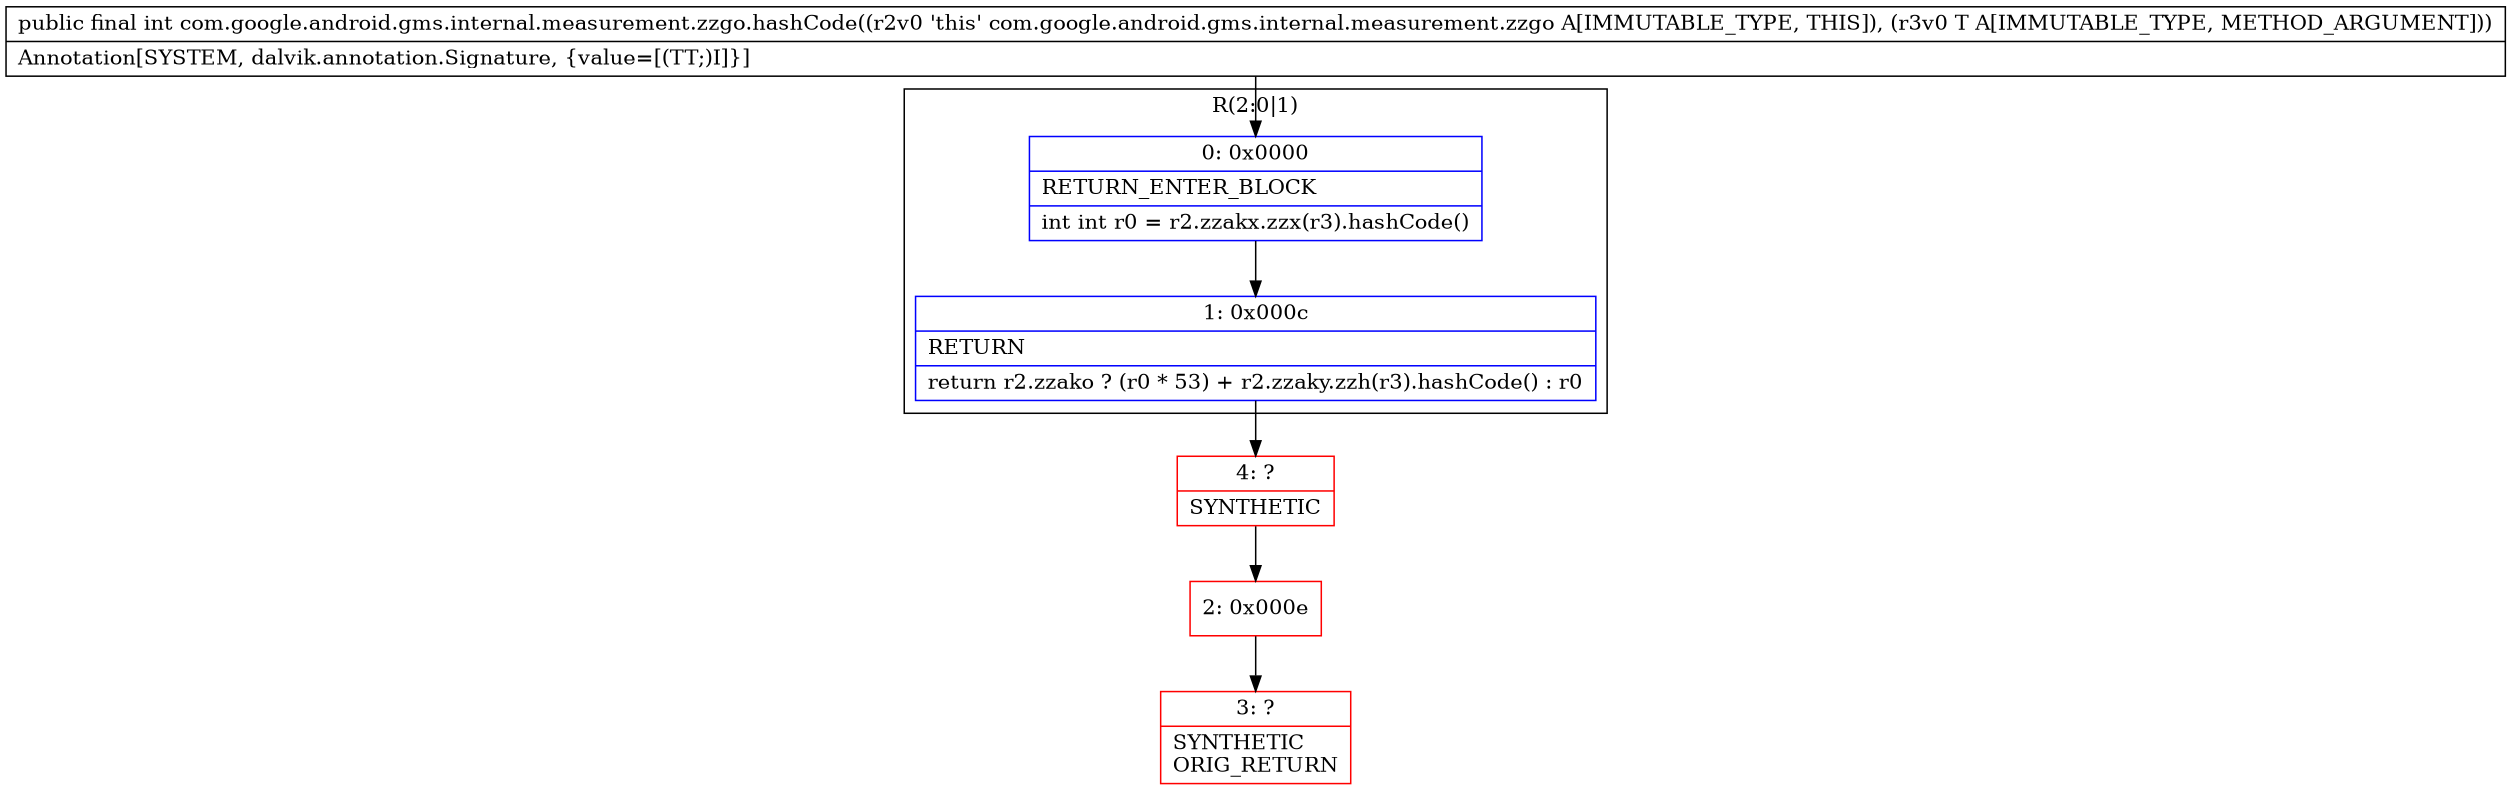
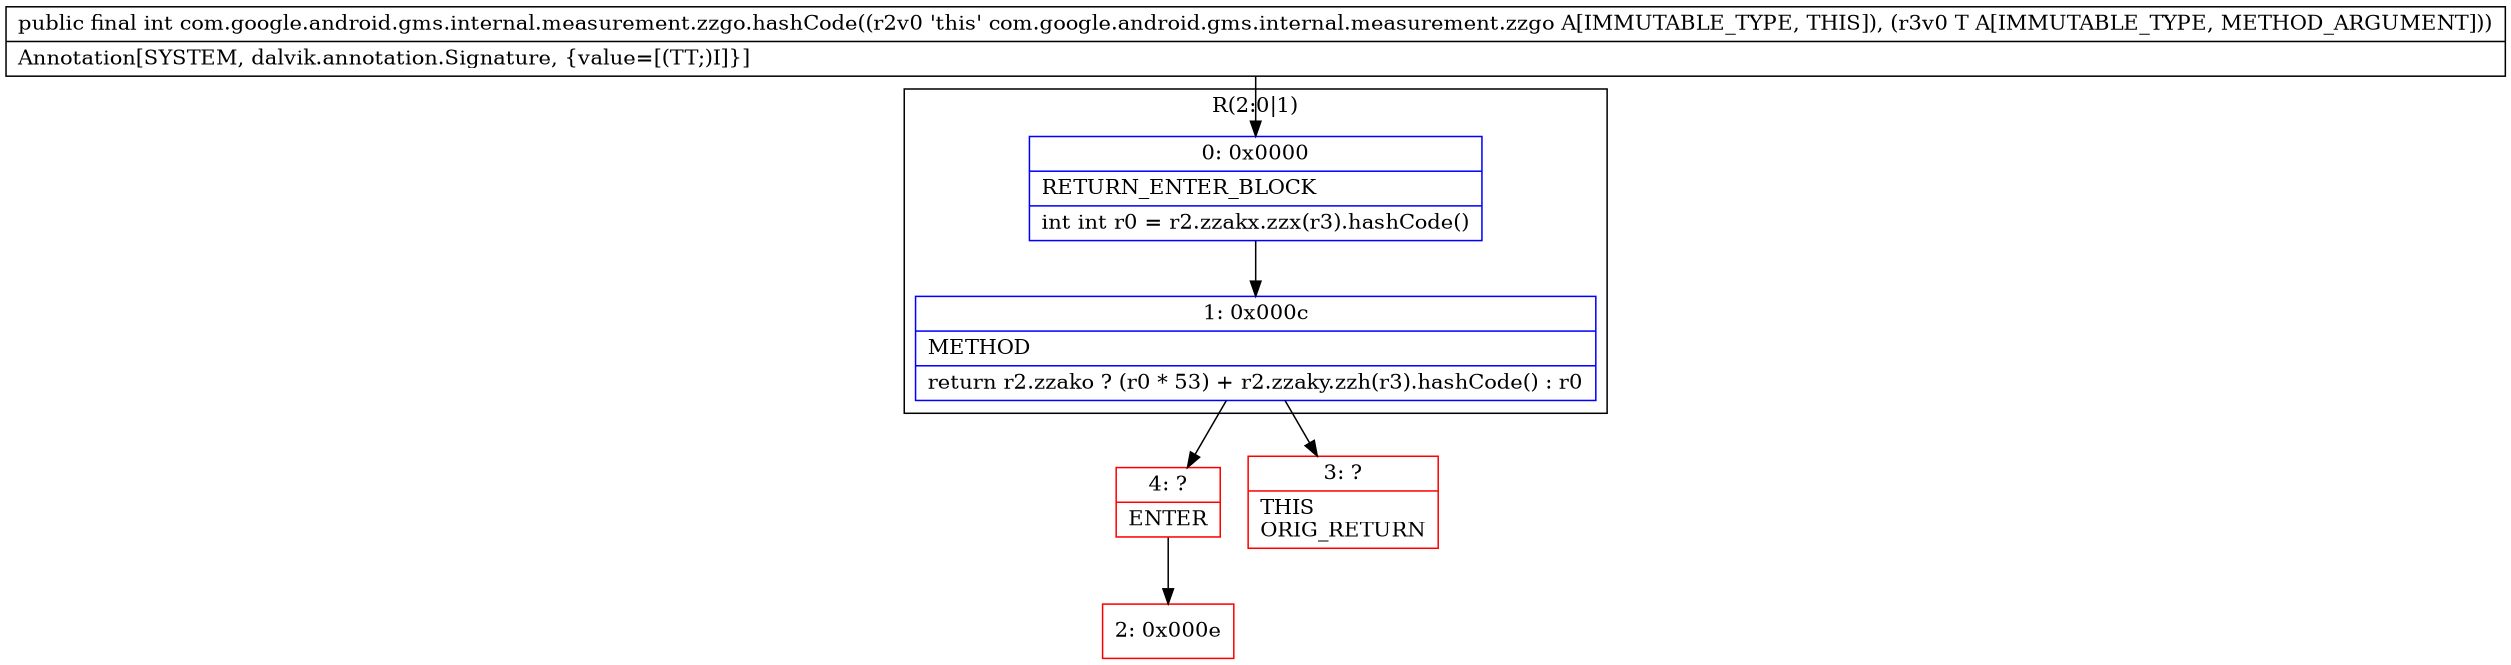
(977, 348) -> (980, 348)
(1256, 508) -> (1168, 519)
(1256, 656) -> (1298, 423)
(1239, 743) -> (1288, 508)
